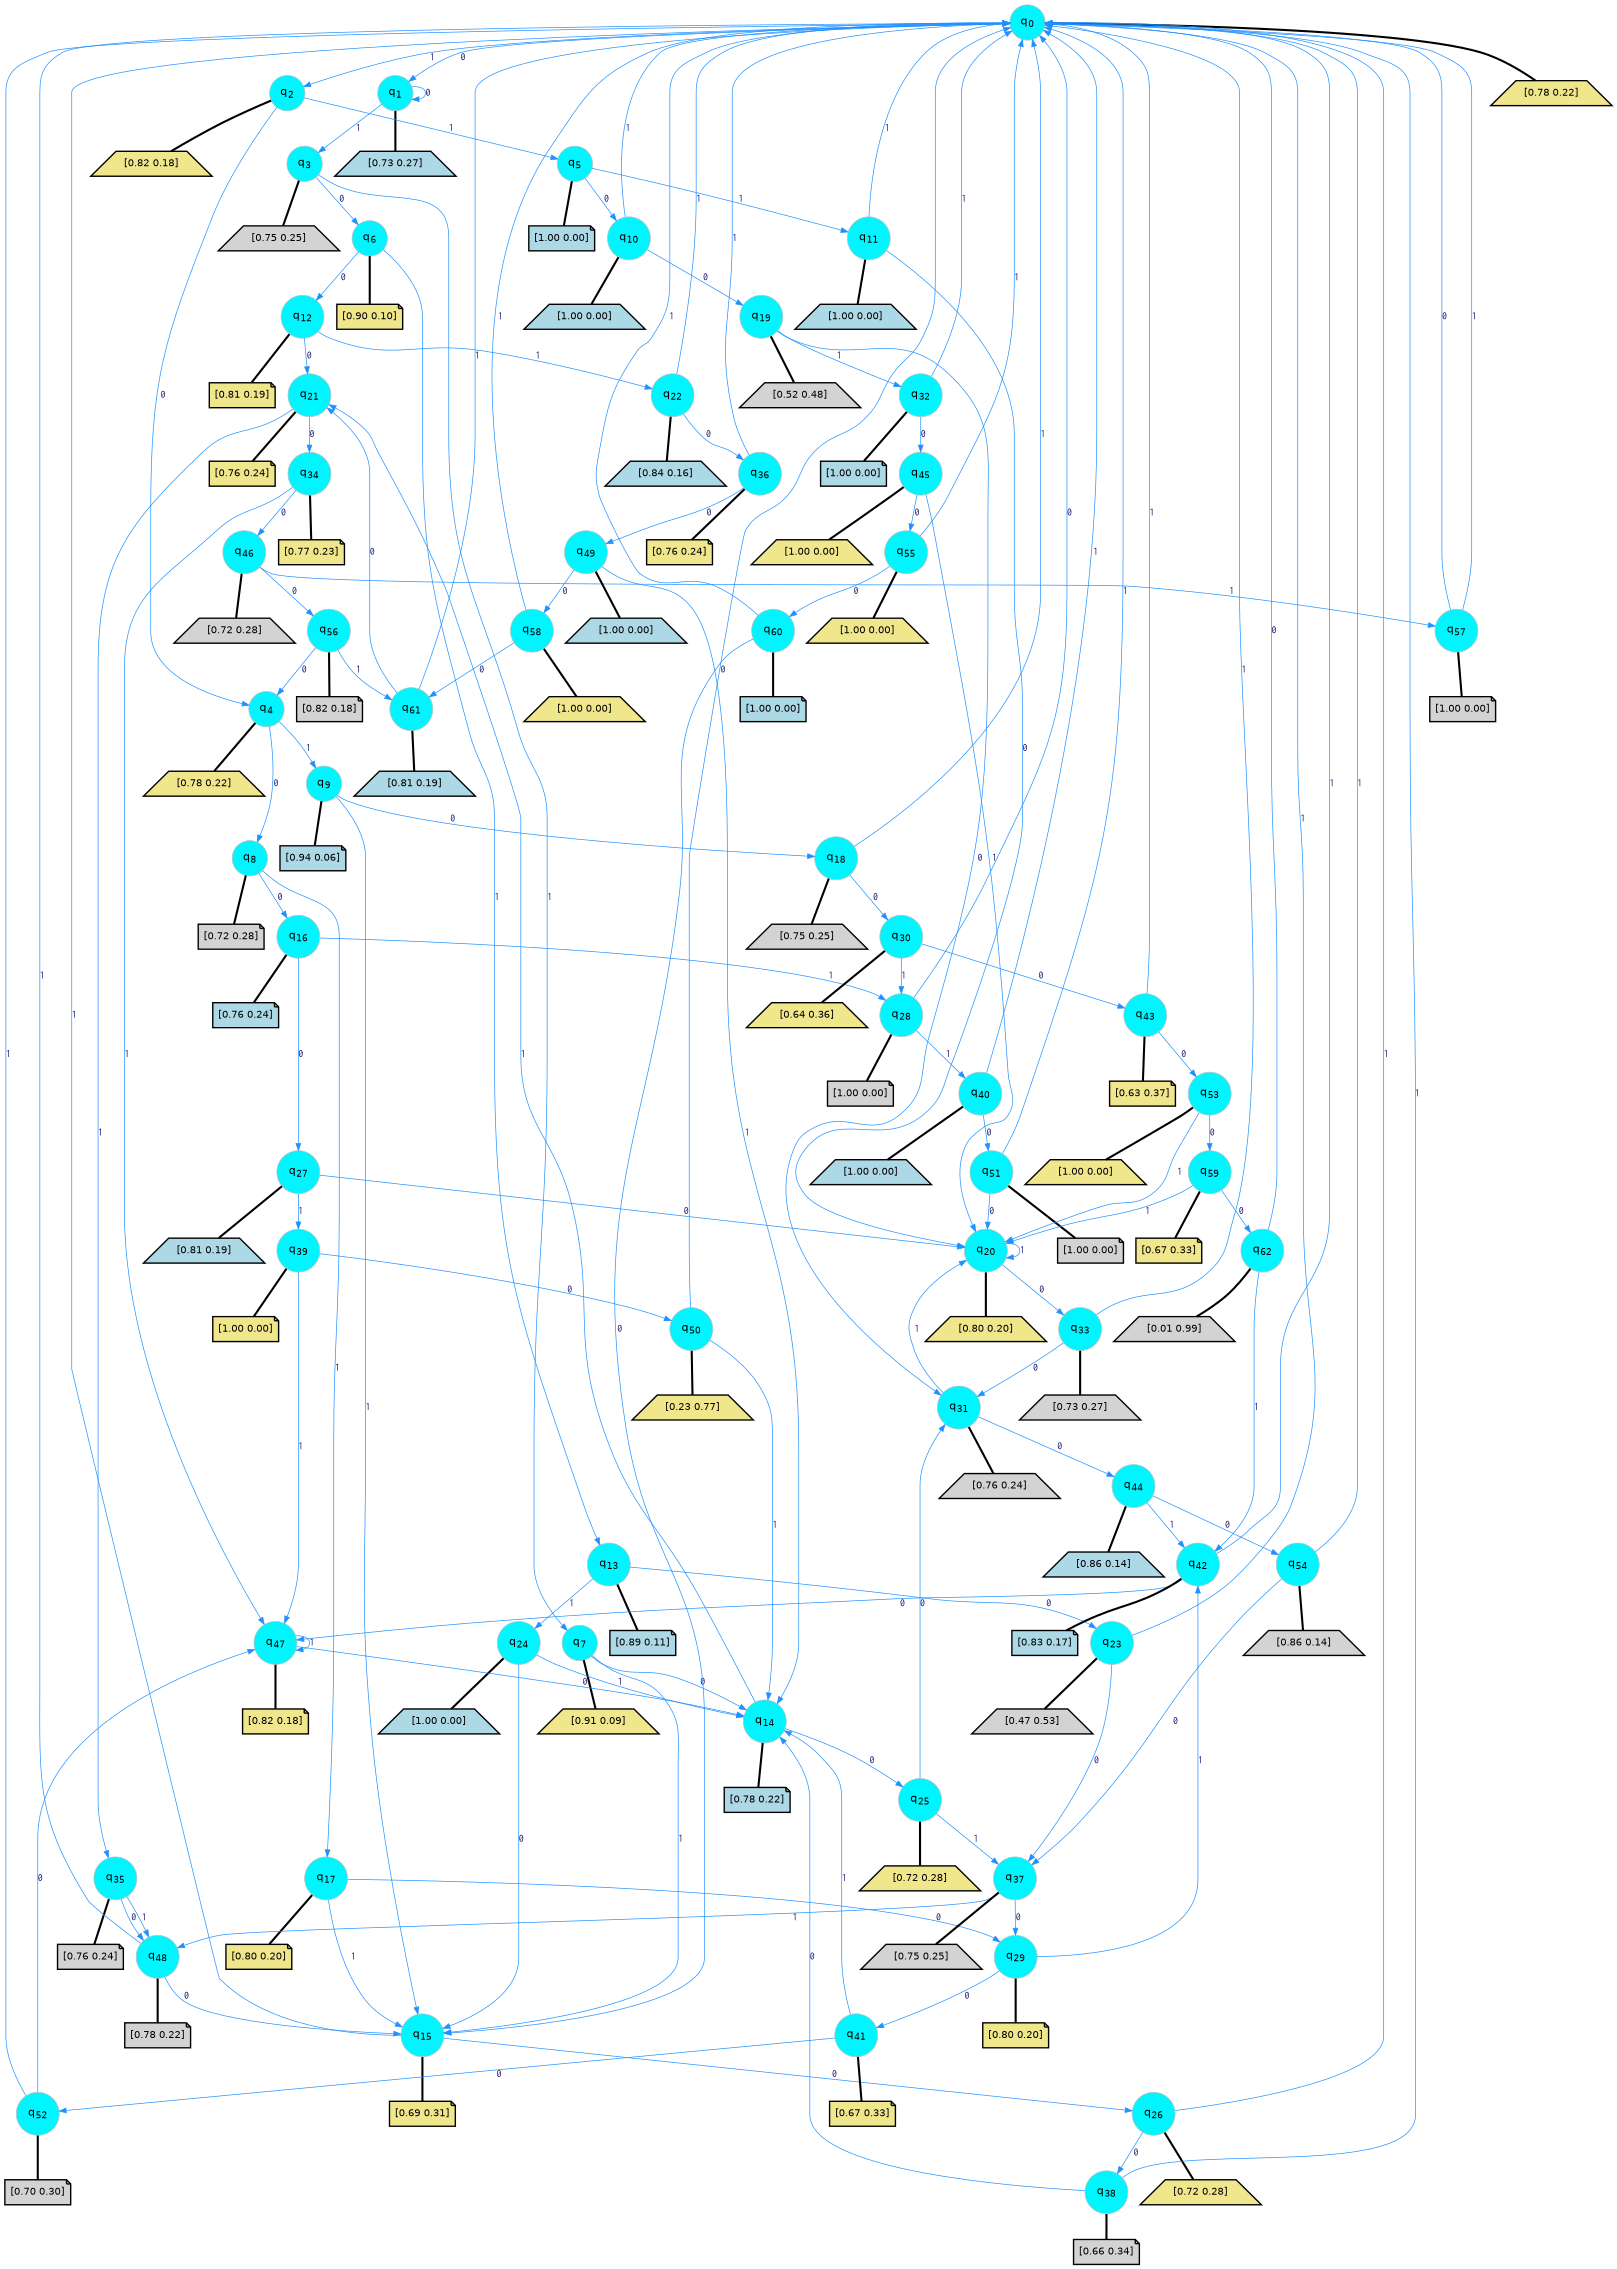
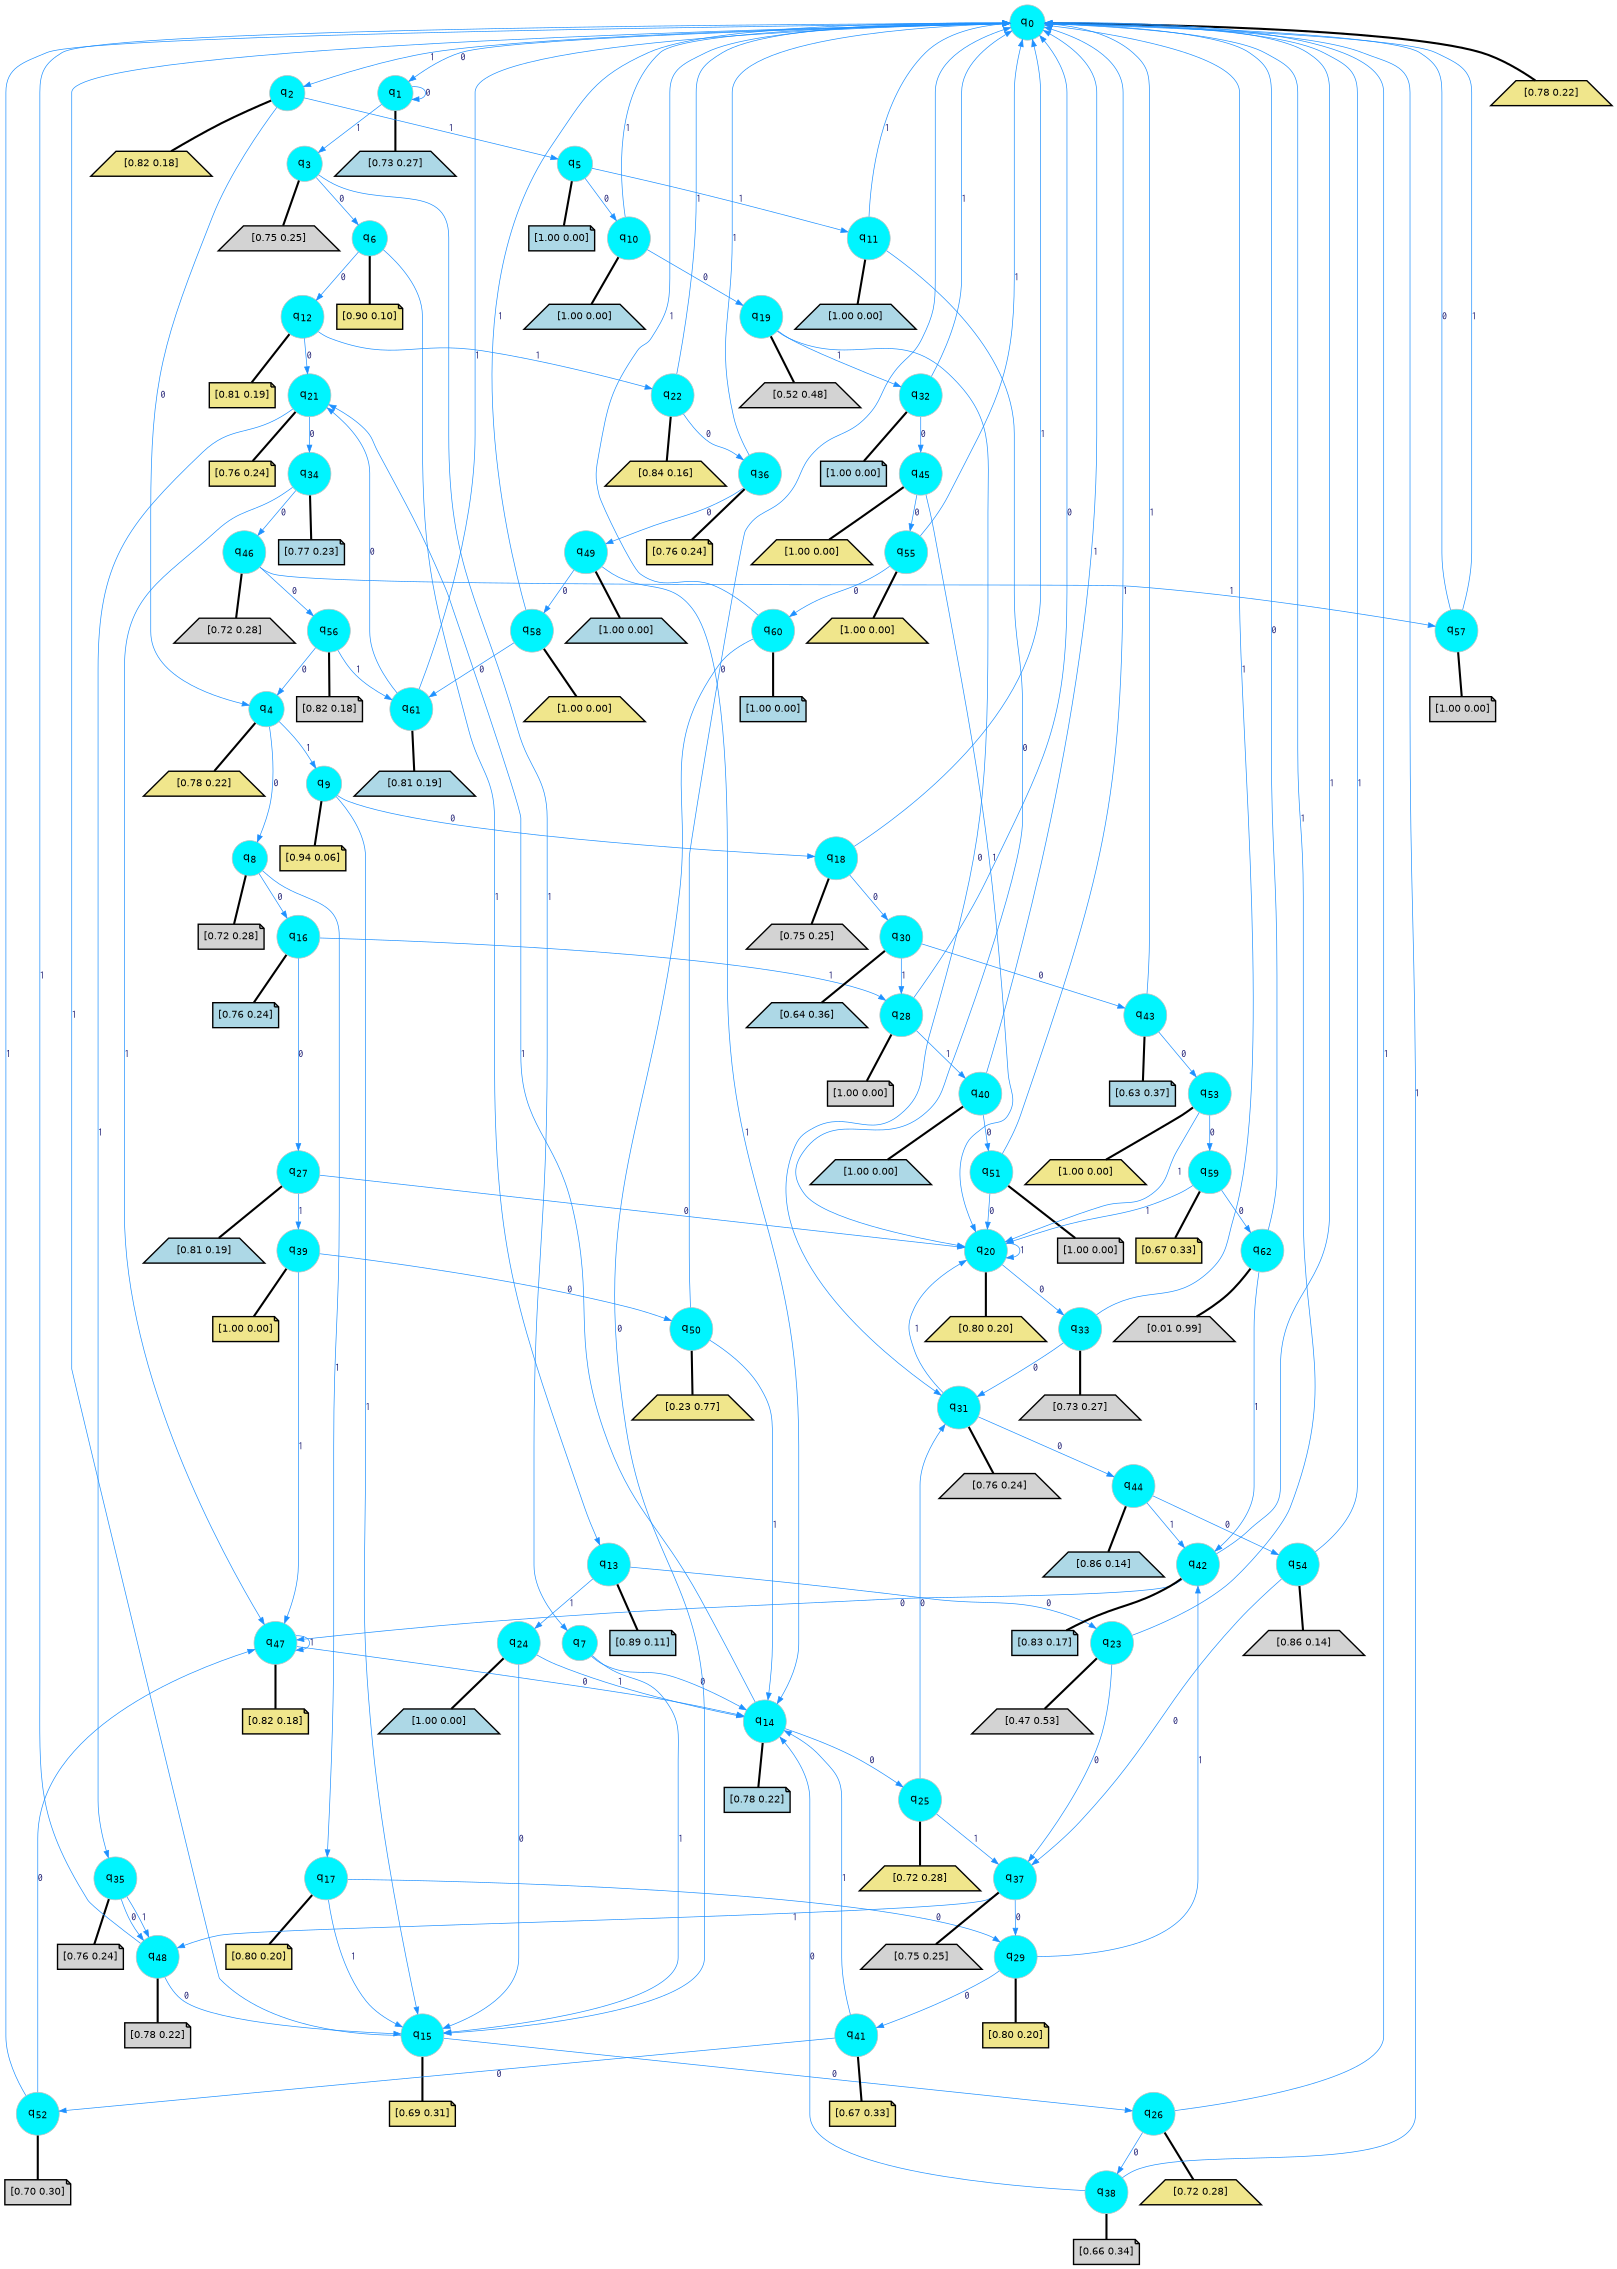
(666, 474) -> (666, 474)
(312, 552) -> (312, 552)
(313, 858) -> (313, 858)
(807, 1015) -> (807, 1015)
(1143, 1094) -> (1143, 1094)
(598, 1721) -> none
